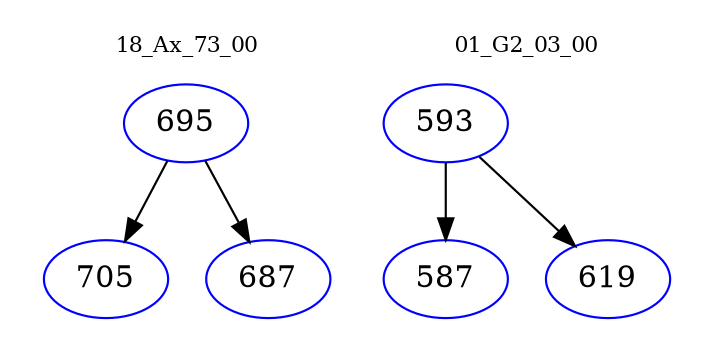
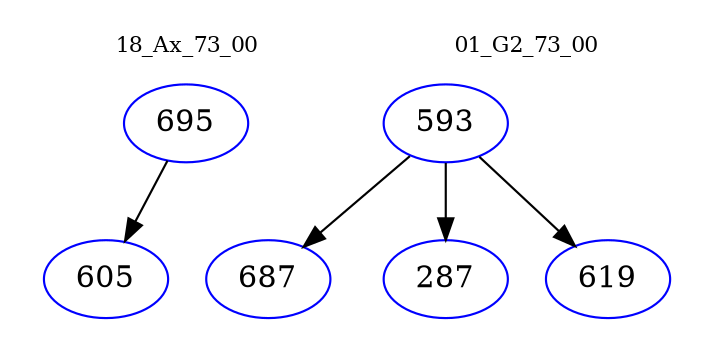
(527, 47) -> (527, 47)
(222, 192) -> (381, 181)
(106, 279) -> (106, 279)
(446, 279) -> (446, 279)
